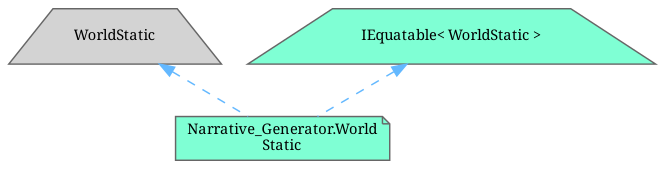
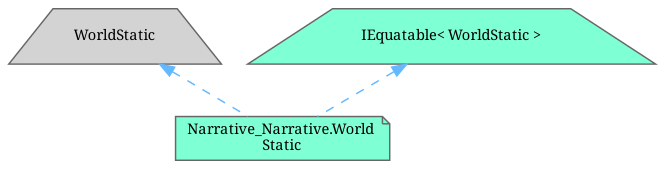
(283, 138) -> (283, 138)
